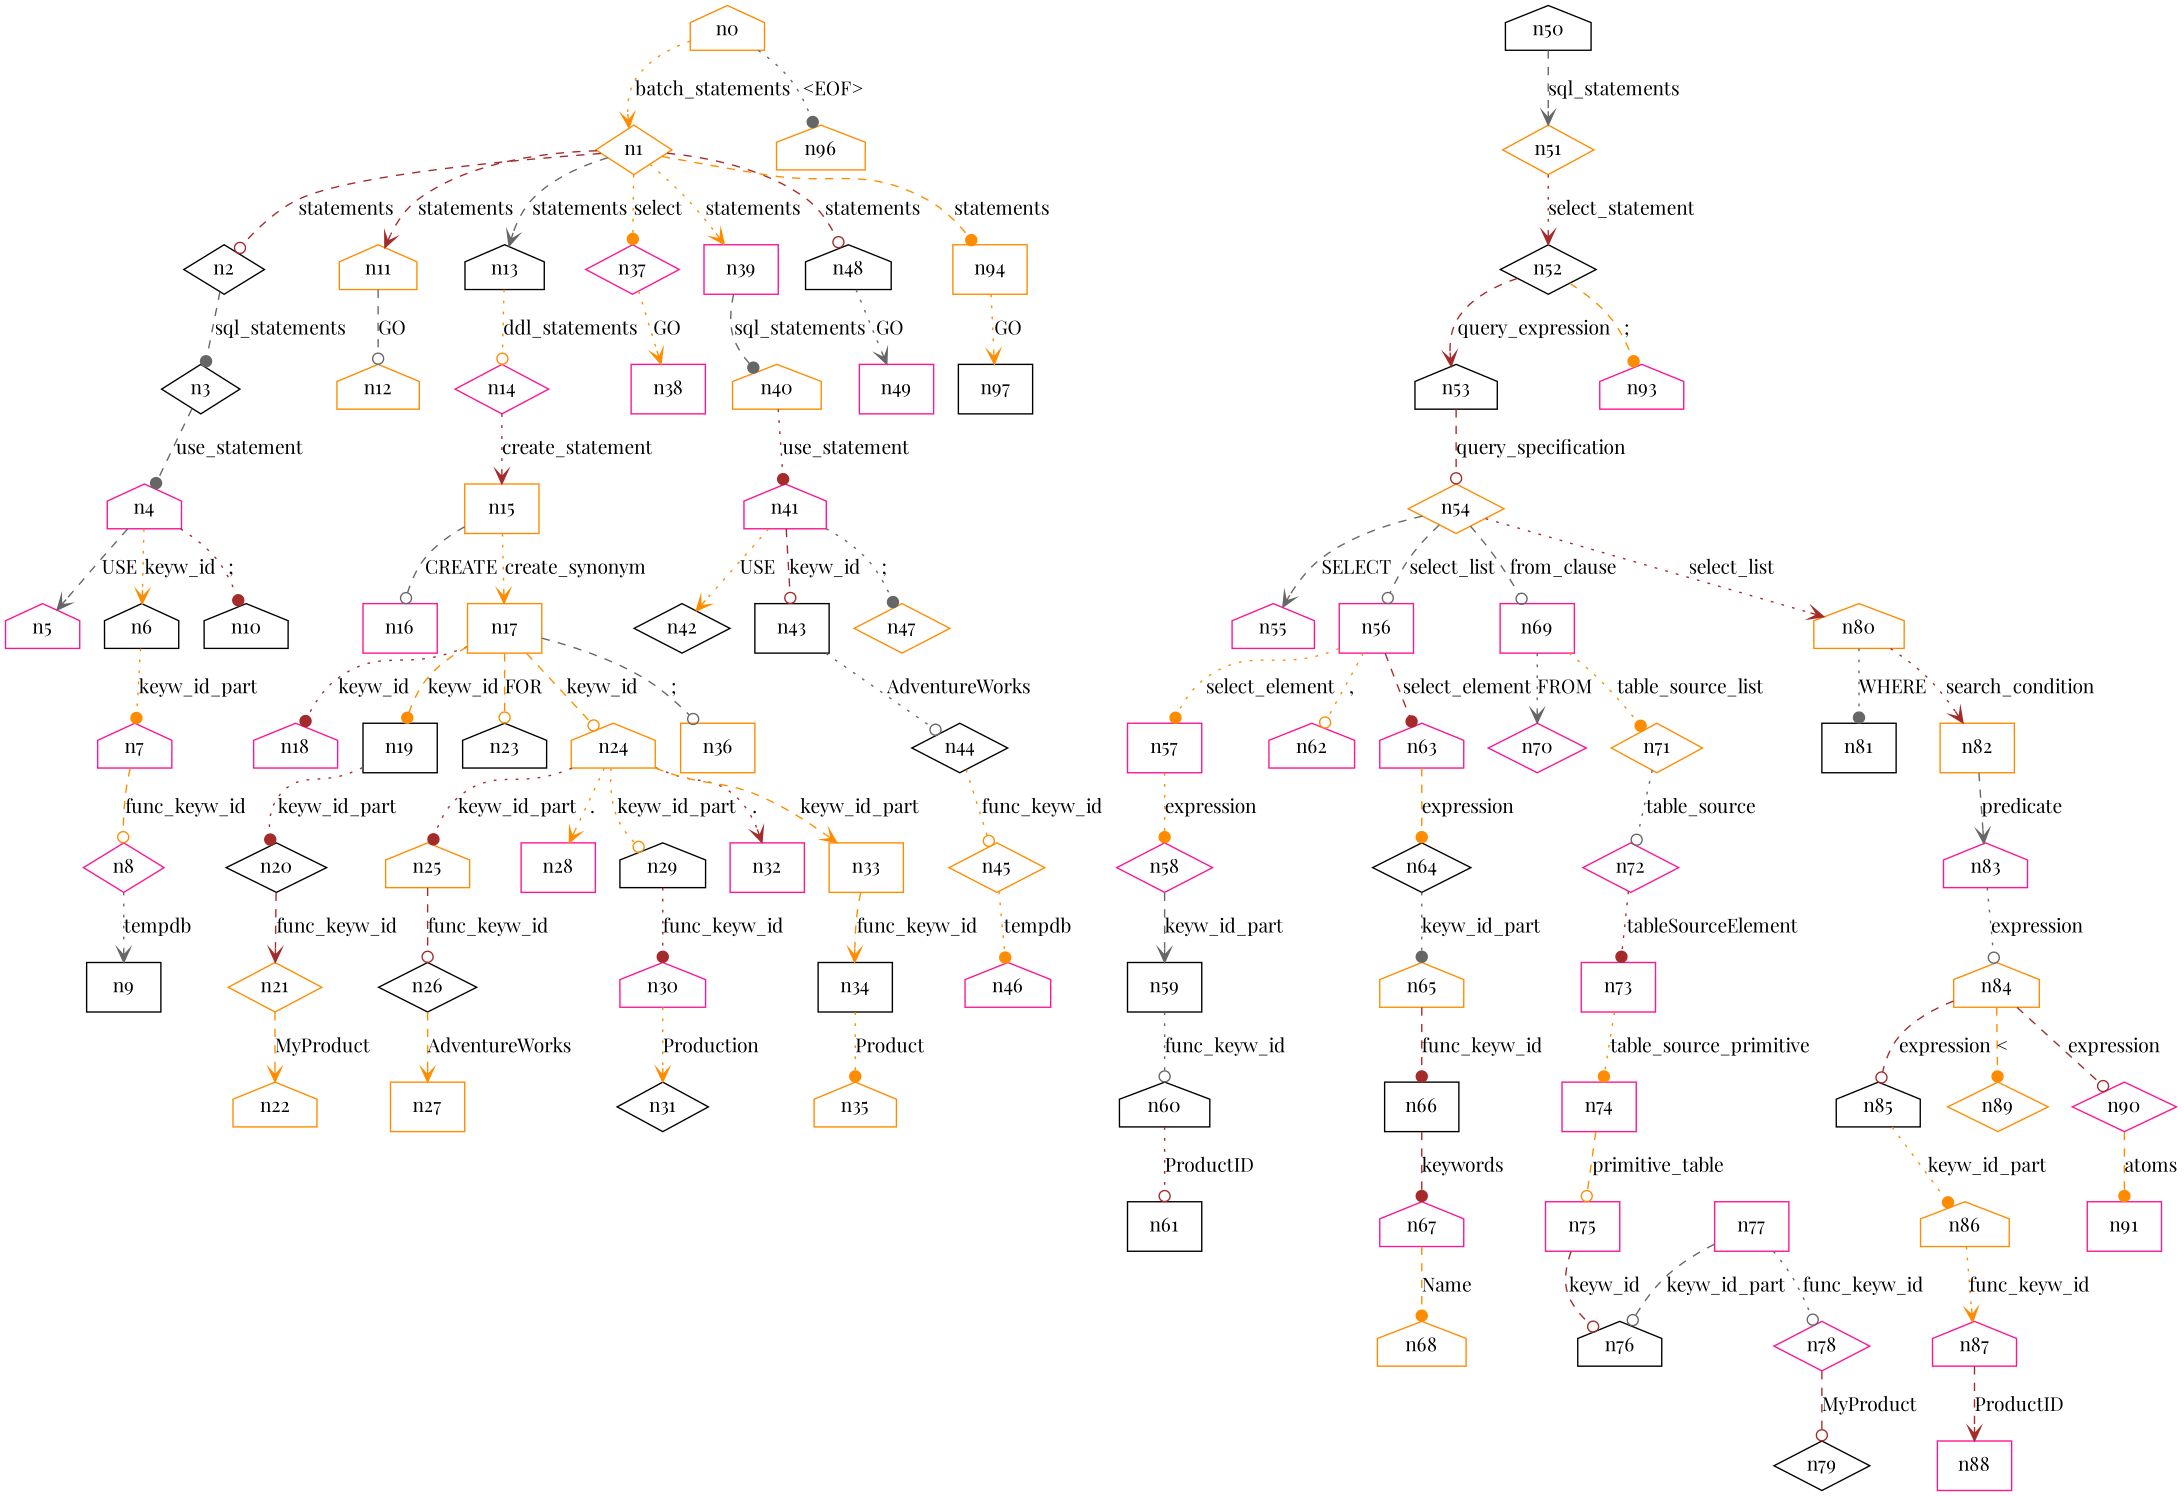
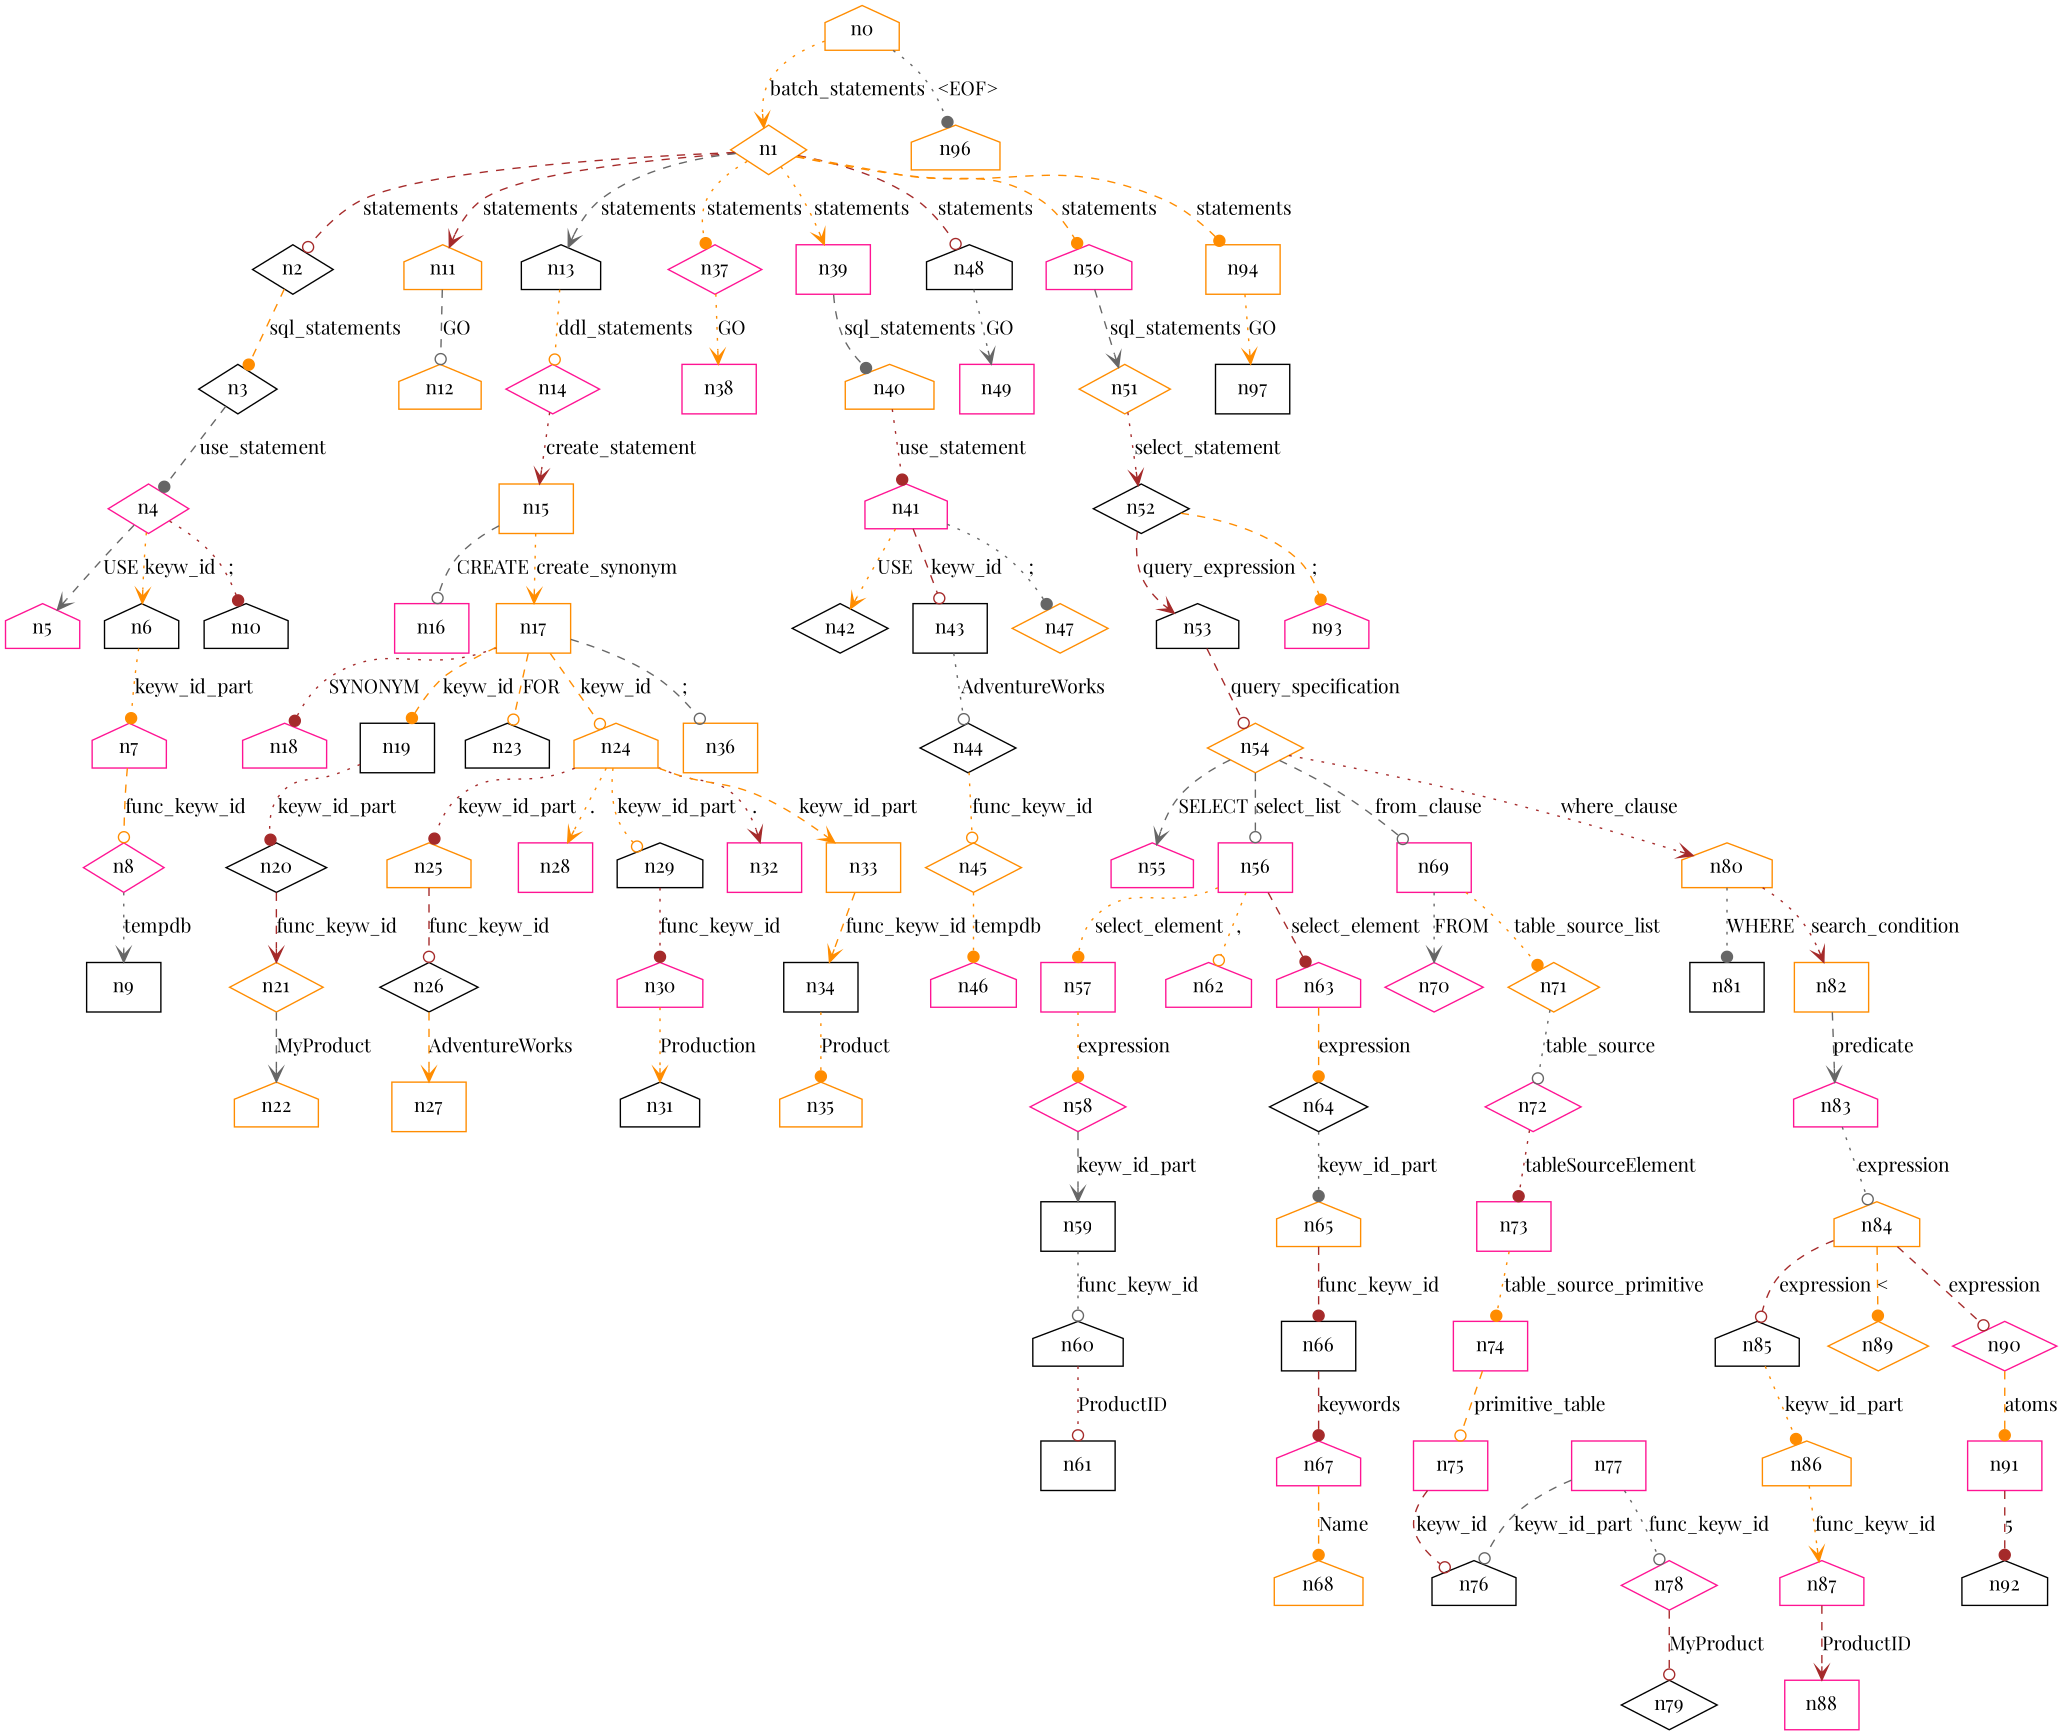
(1548, 30) -> (1089, 270)
none -> (1013, 186)
(659, 210) -> (755, 210)
(214, 324) -> (268, 324)
(144, 509) -> (148, 509)
(1732, 569) -> (1619, 808)
(374, 688) -> (375, 688)
(275, 1040) -> (276, 1040)
(663, 1107) -> (660, 1107)
none -> (2005, 1585)
